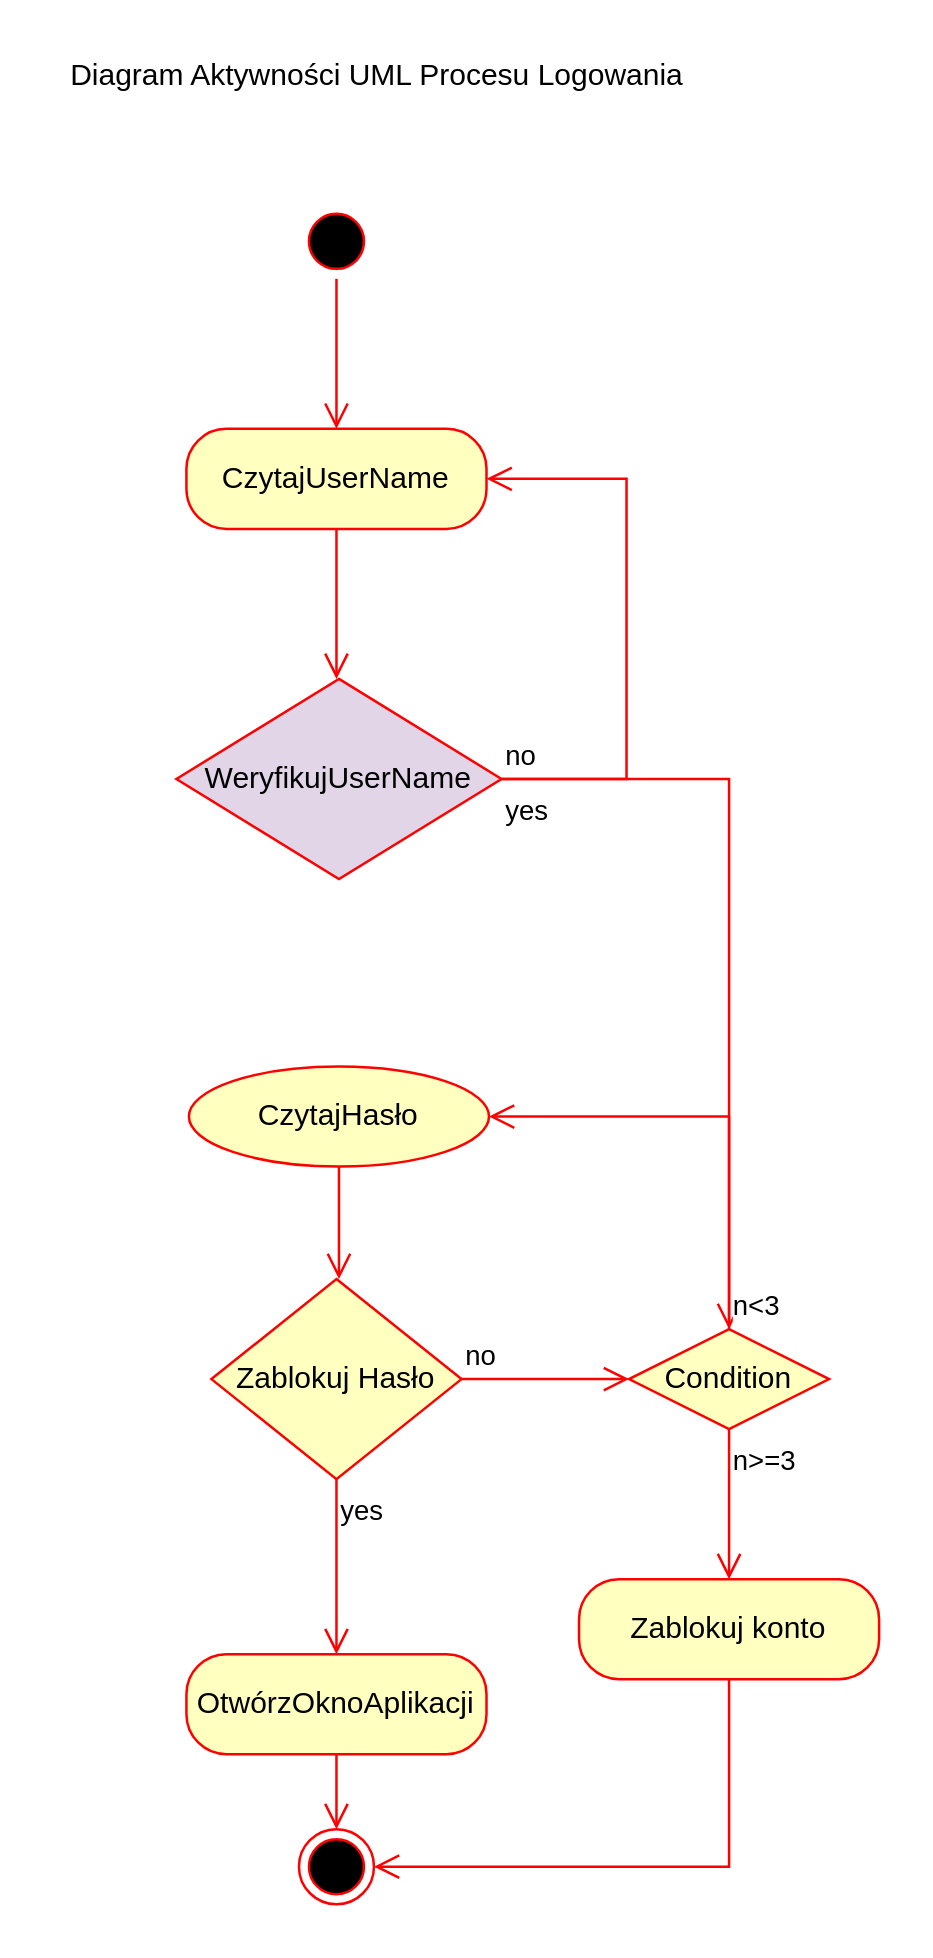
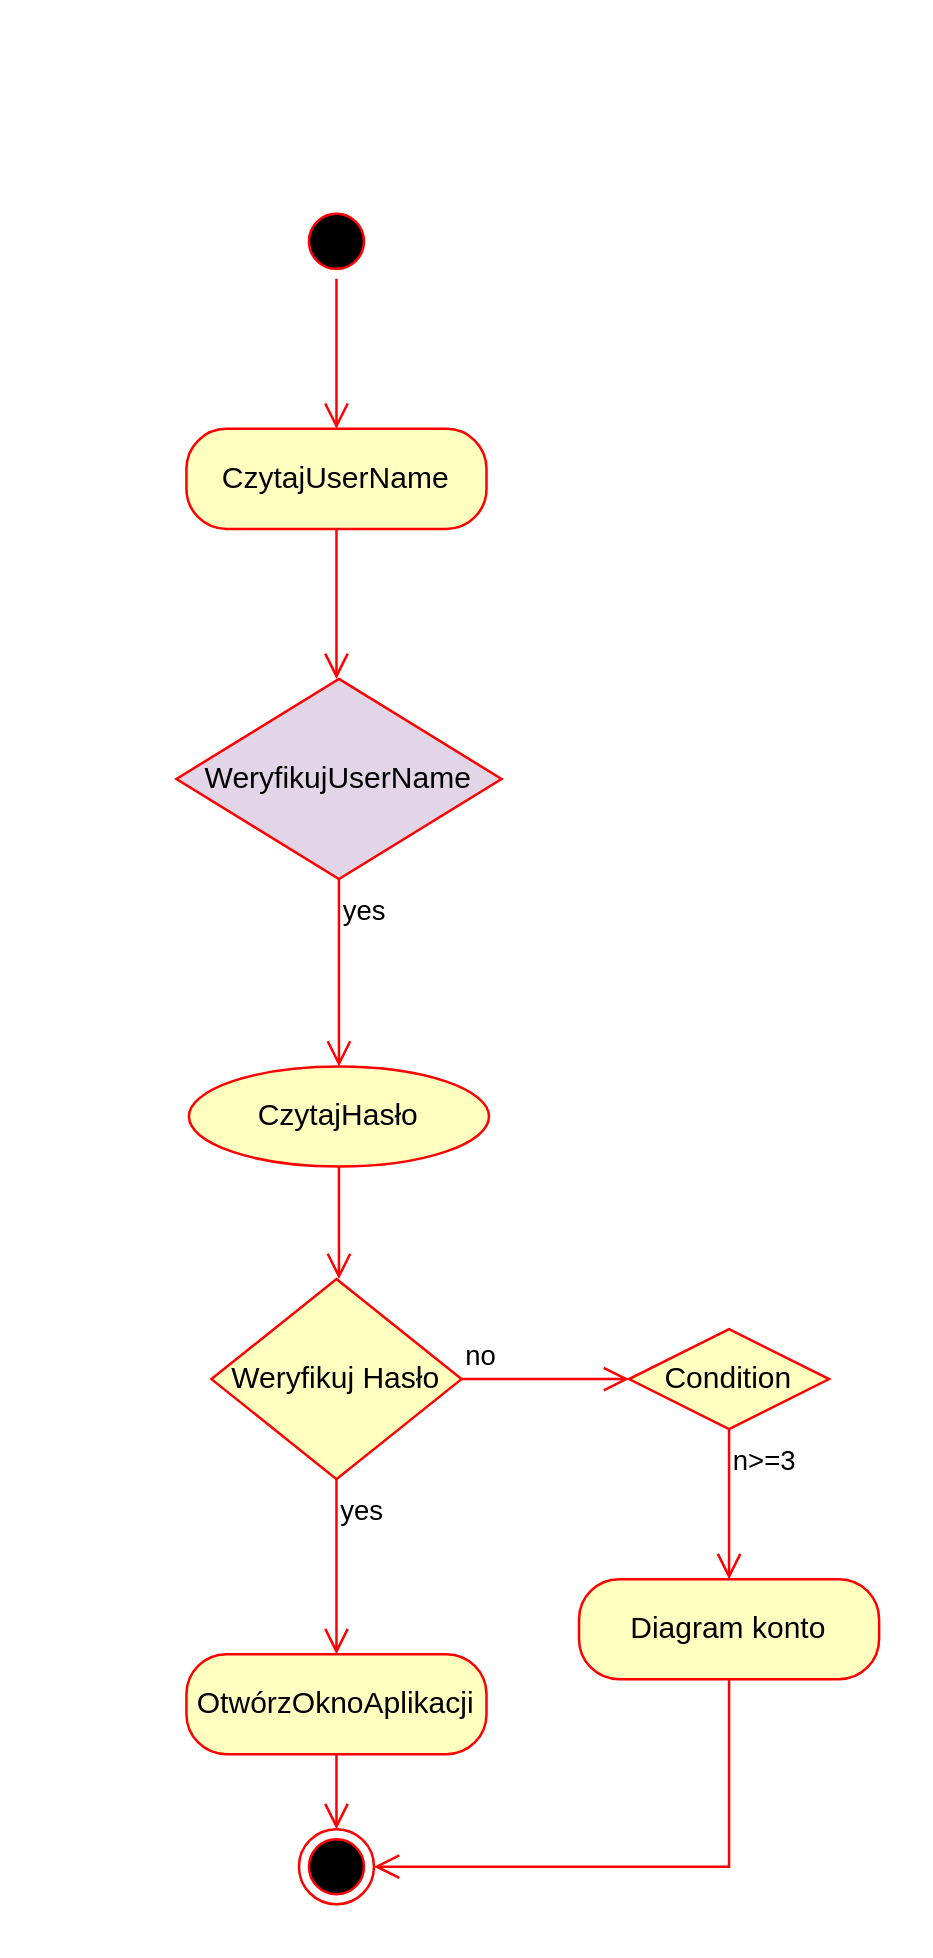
(376, 76) -> none
(626, 560) -> none
(729, 896) -> (339, 969)
(610, 1116) -> none
(336, 1379) -> (336, 1379)
(729, 1629) -> (729, 1629)
